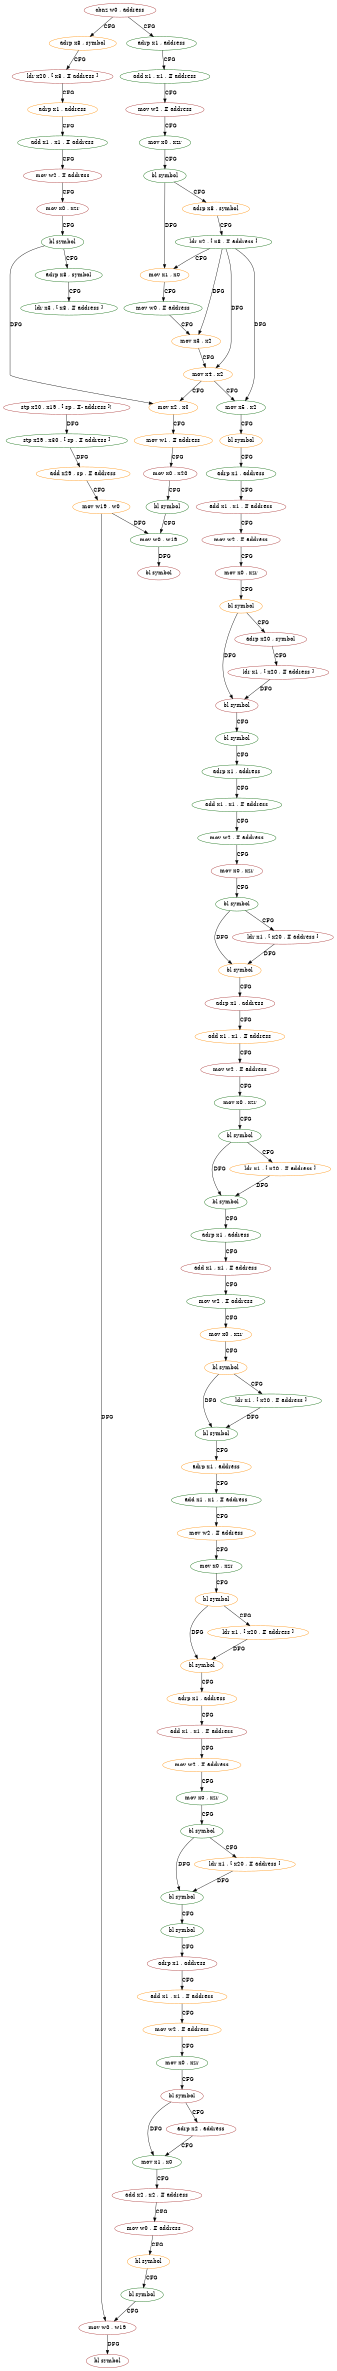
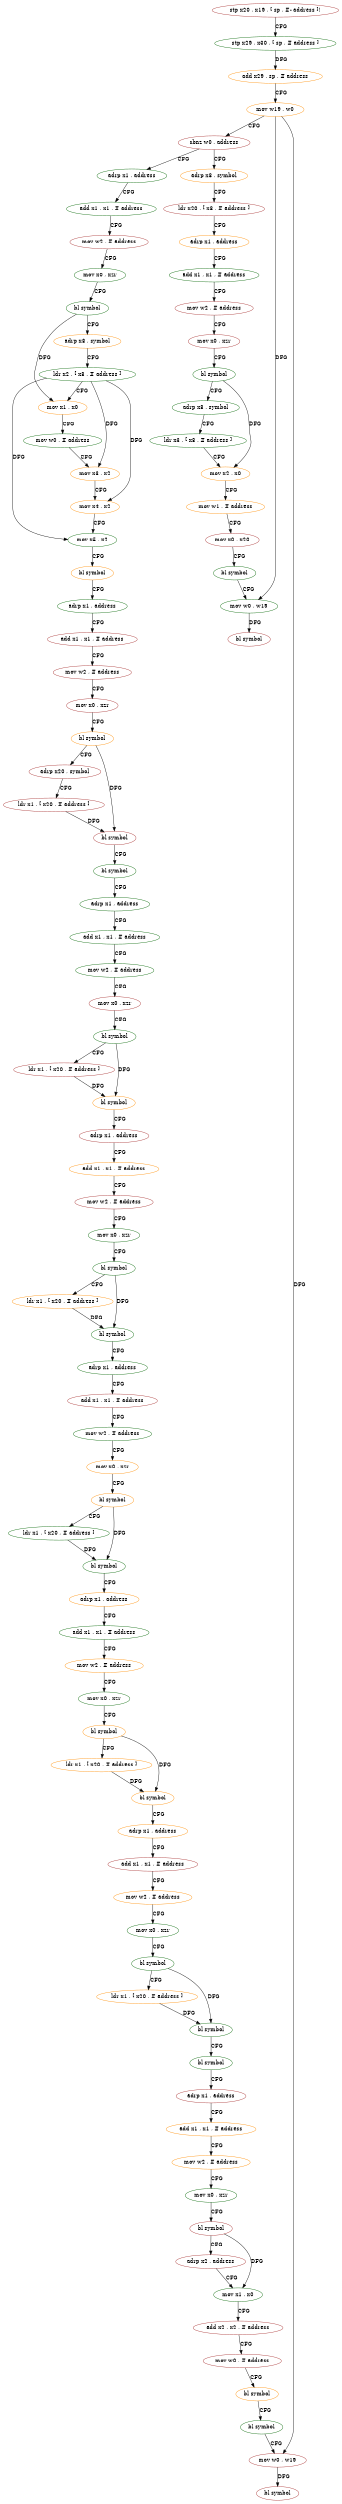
none -> (247, 125)
(192, 390) -> (211, 456)
(73, 424) -> (281, 27)
